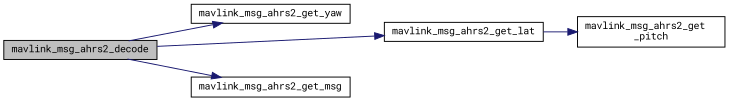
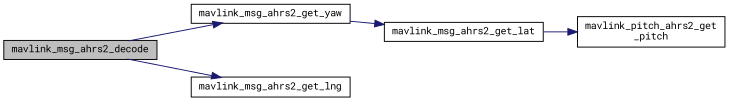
(651, 32) -> (651, 32)
(266, 41) -> (362, 22)
(271, 87) -> (271, 87)
